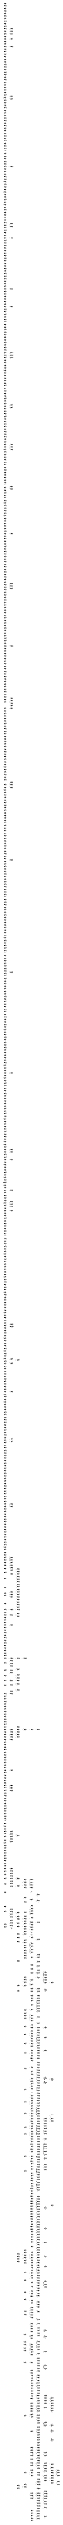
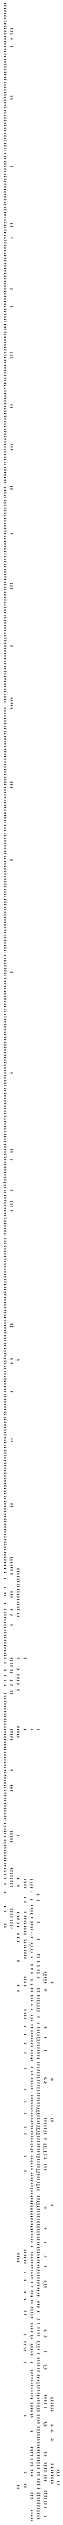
none -> (5, 782)
